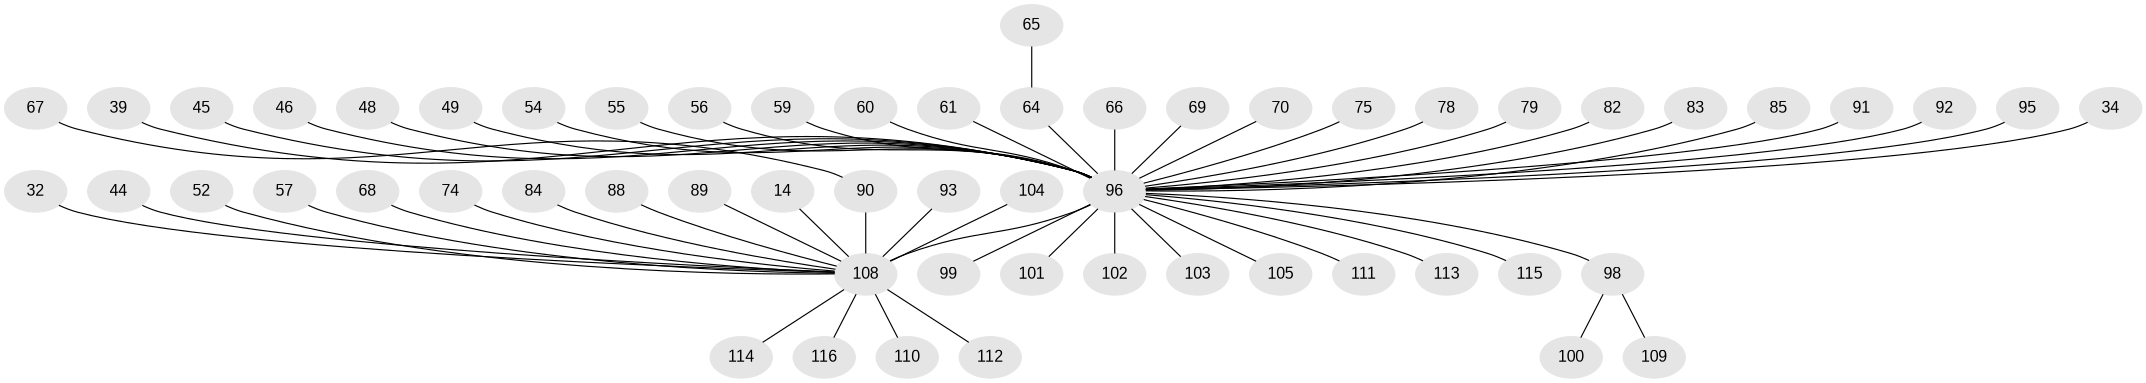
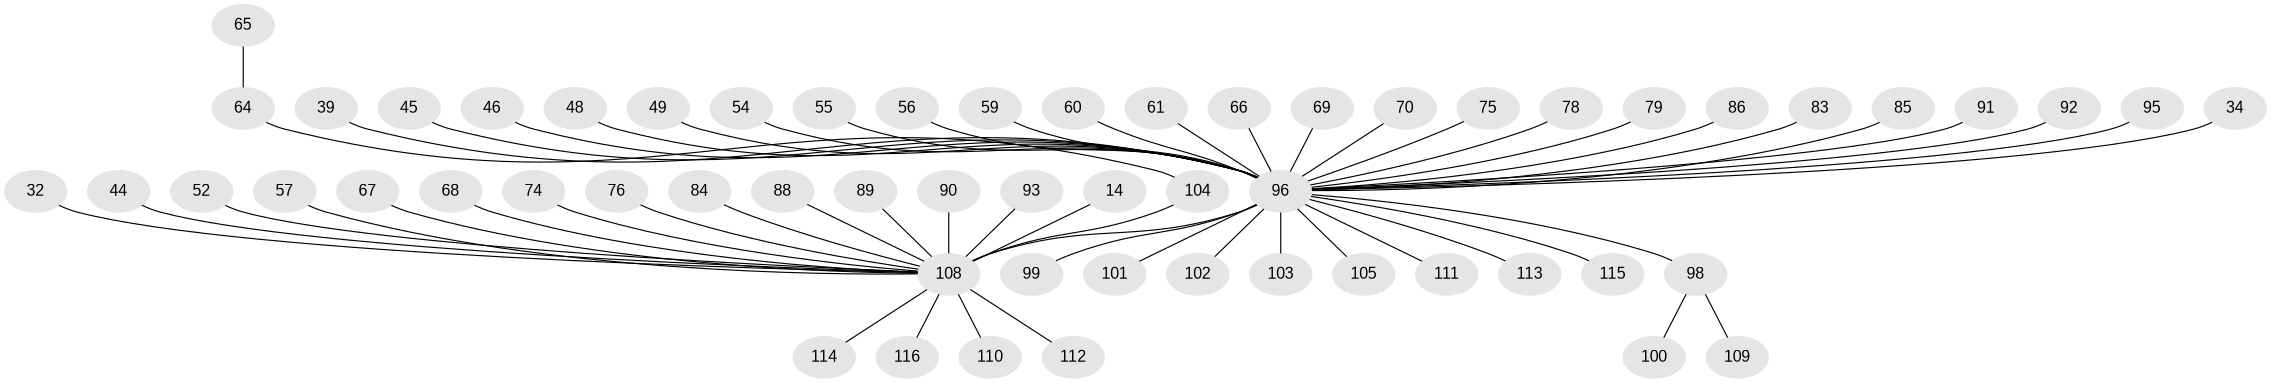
(1613, 108) -> (1737, 108)
(1073, 150) -> (721, 150)
(273, 158) -> (547, 242)
none -> (617, 191)
